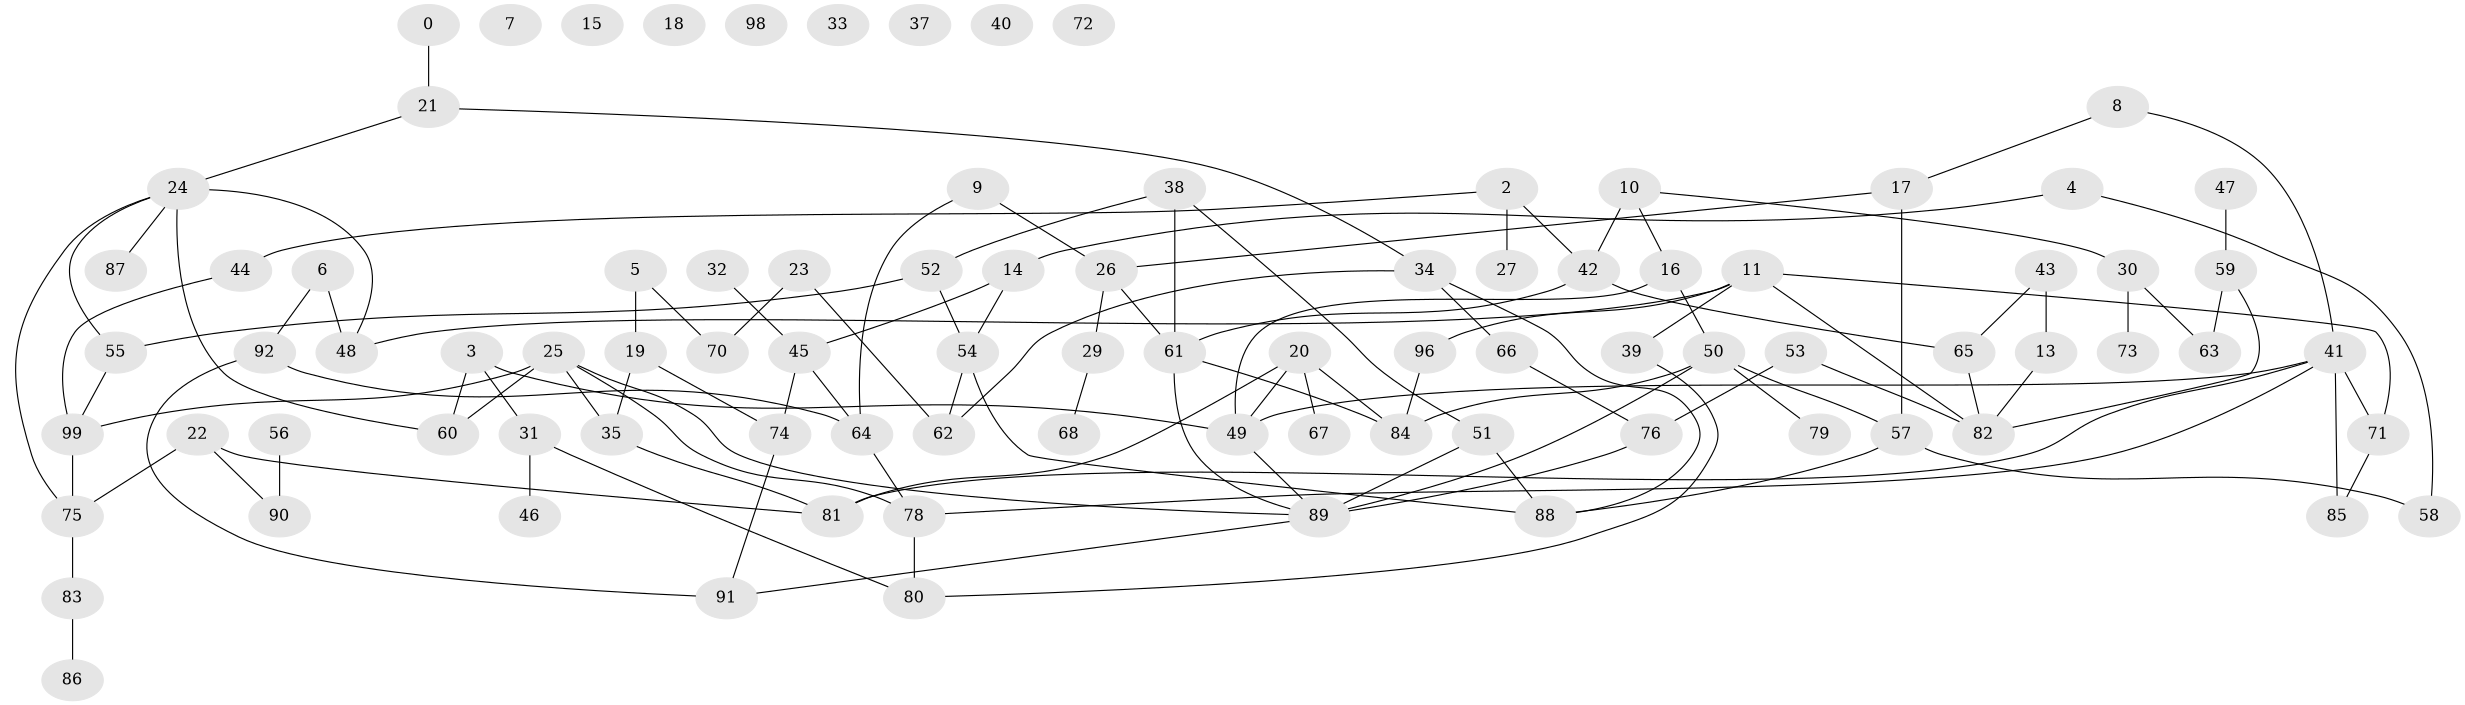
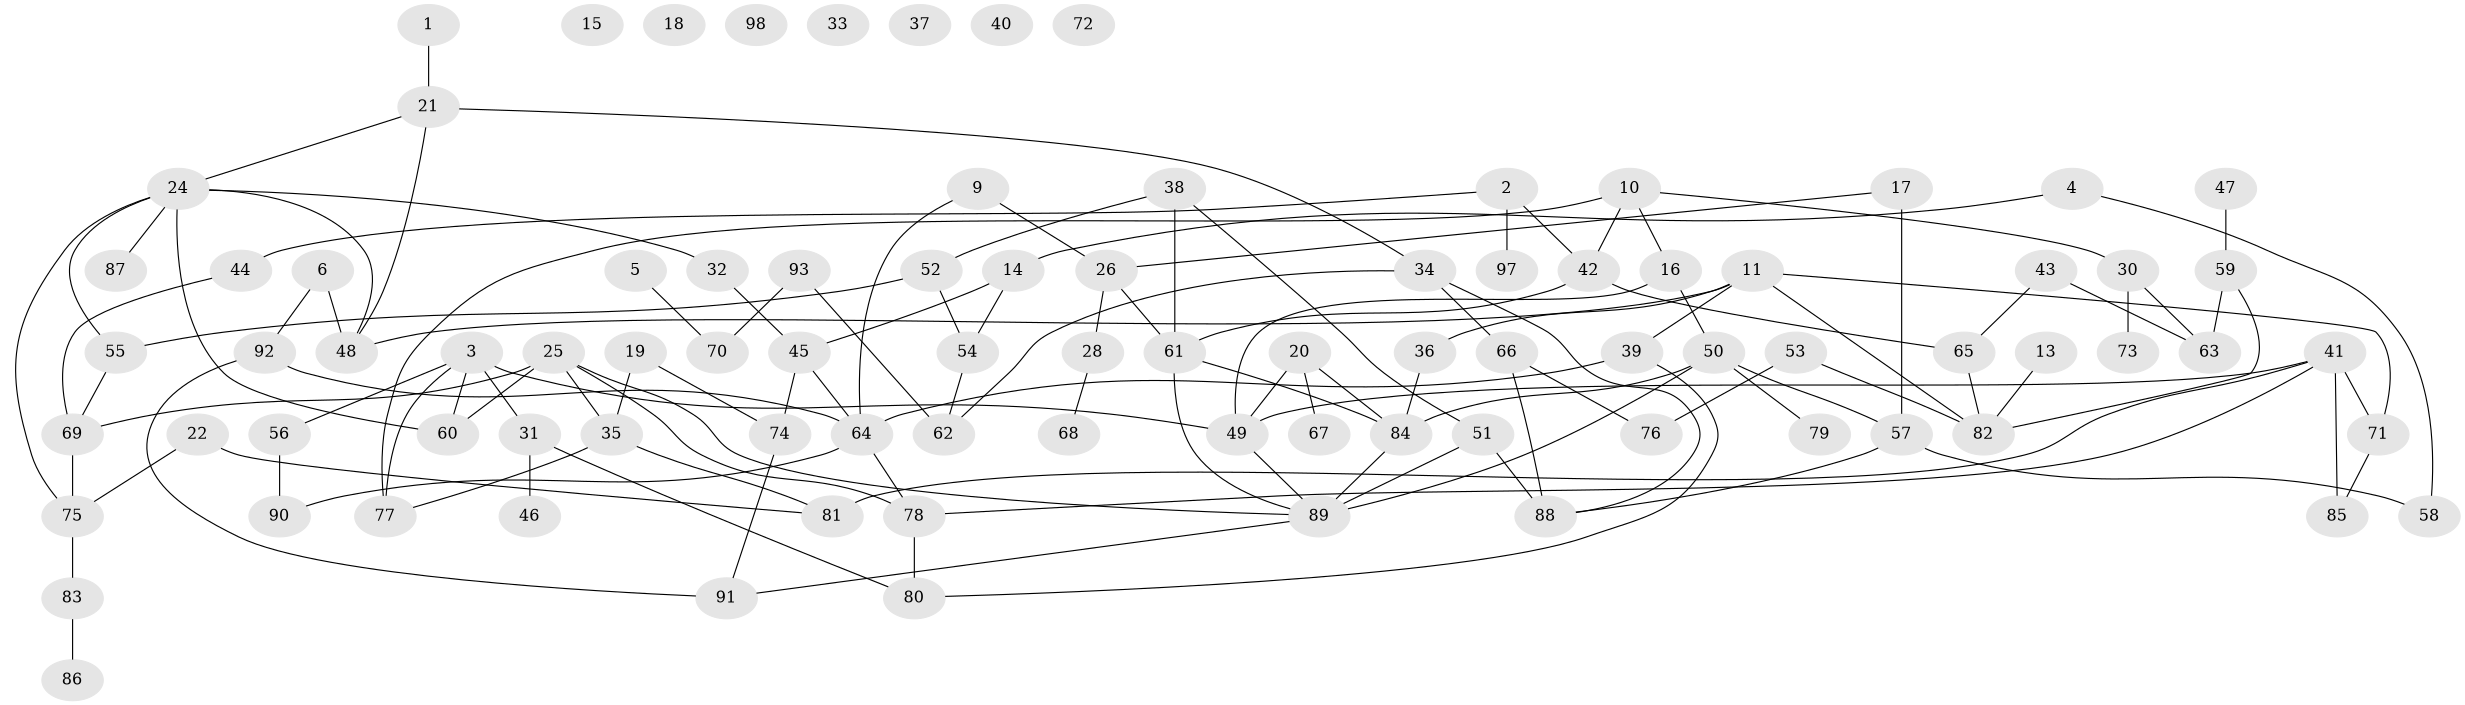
(429, 25) -> (429, 25)
(511, 25) -> none
(2118, 107) -> none
none -> (454, 208)
none -> (401, 239)
(799, 271) -> (799, 271)
(1507, 271) -> (1507, 271)
(636, 303) -> none
(2046, 312) -> (2137, 316)
(1093, 353) -> (1093, 353)
(1425, 353) -> (1425, 353)
none -> (407, 380)
none -> (1243, 383)
(73, 435) -> (73, 435)
(1098, 459) -> none
(1552, 470) -> (1354, 481)
(239, 475) -> (573, 481)
(1251, 484) -> (1529, 434)
none -> (385, 516)
